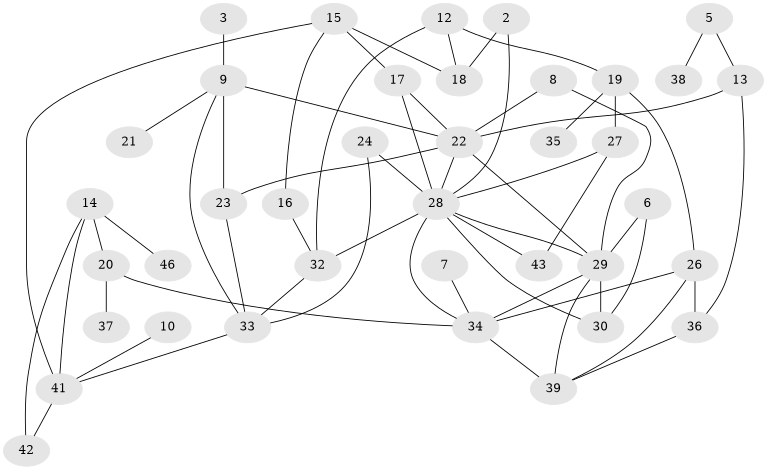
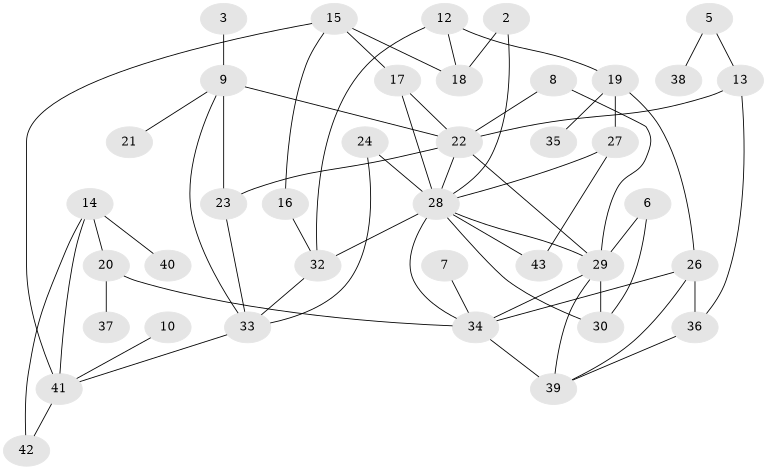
(168, 266) -> (168, 266)
